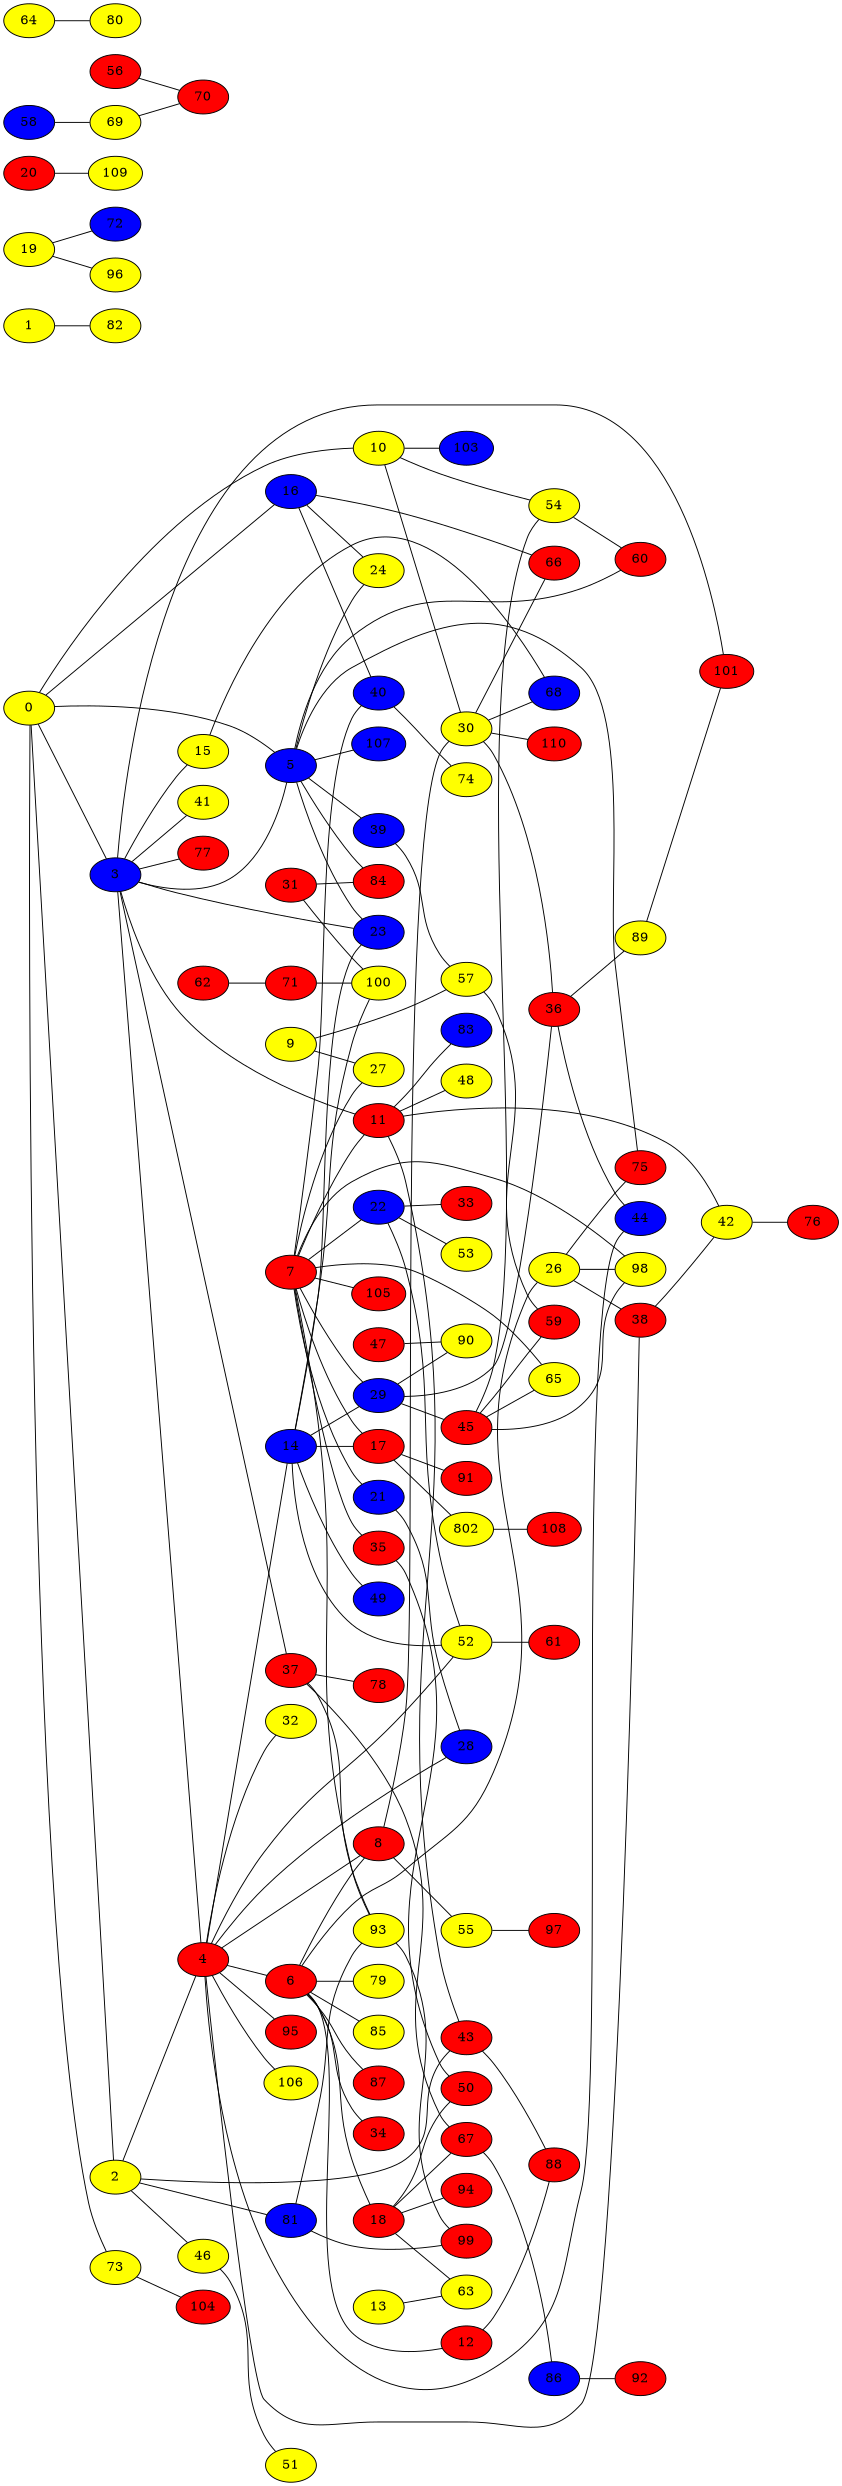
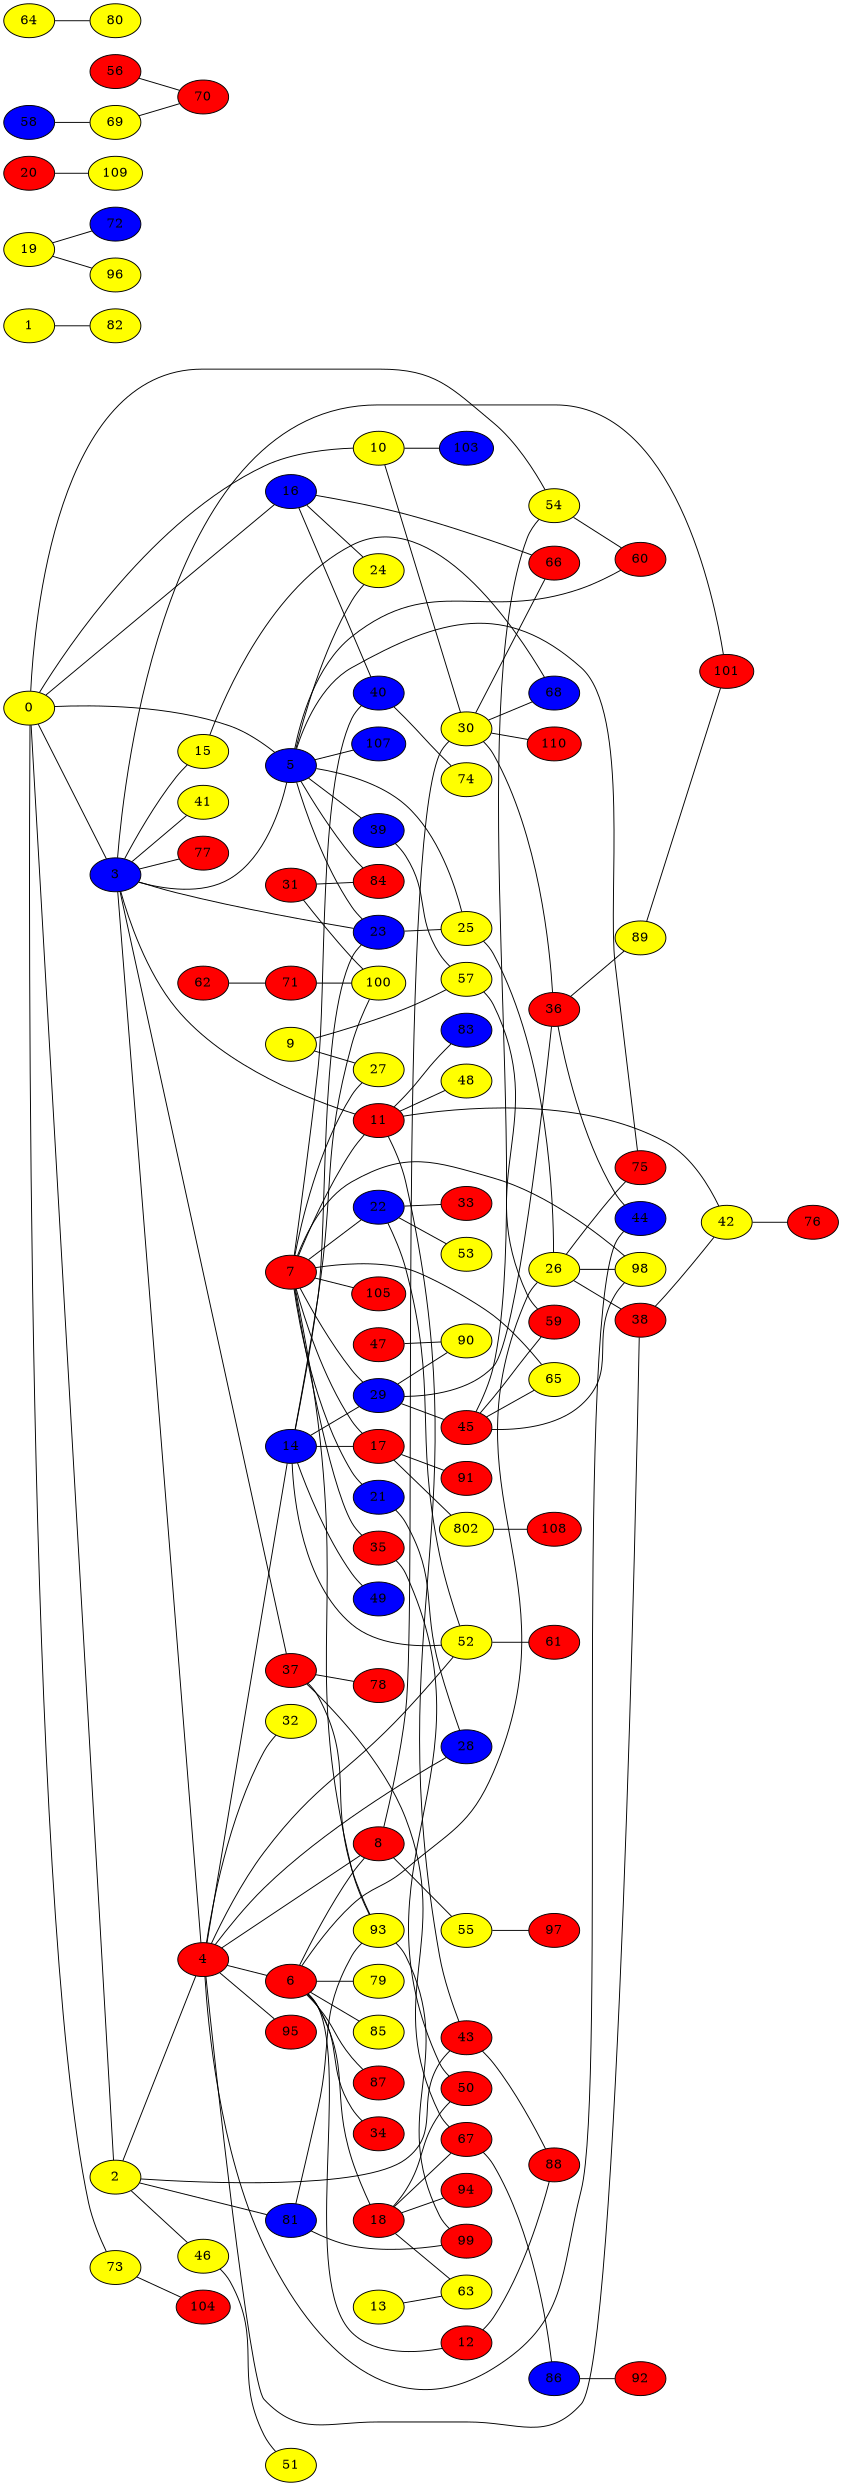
(464, 482) -> (200, 370)
none -> (466, 928)
(291, 2083) -> none
